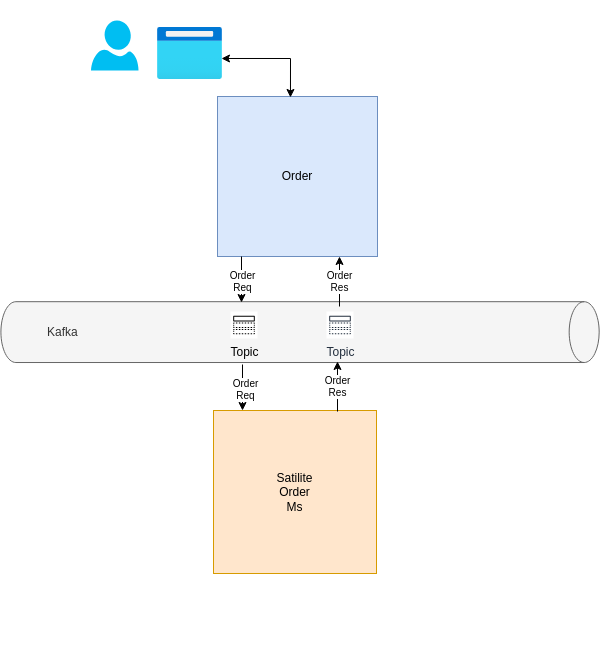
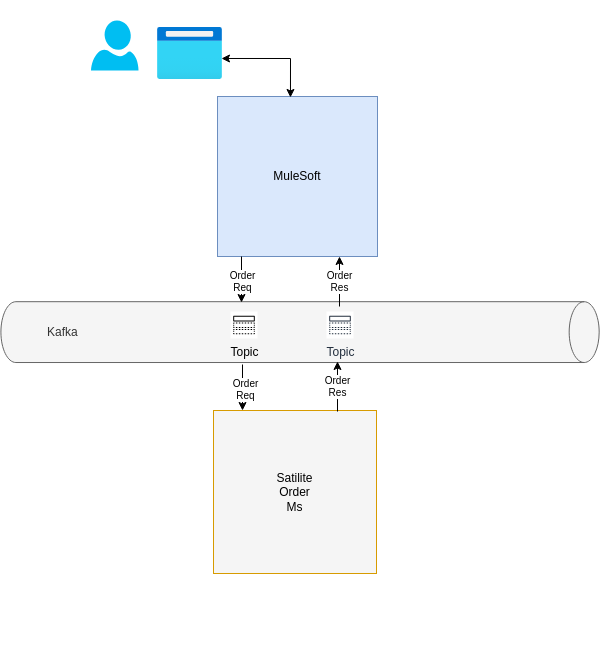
(298, 177) -> (298, 177)
(295, 492) -> (295, 492)
